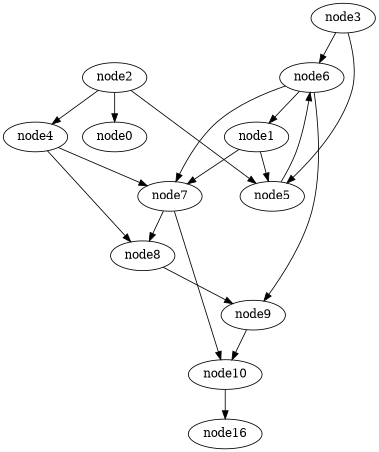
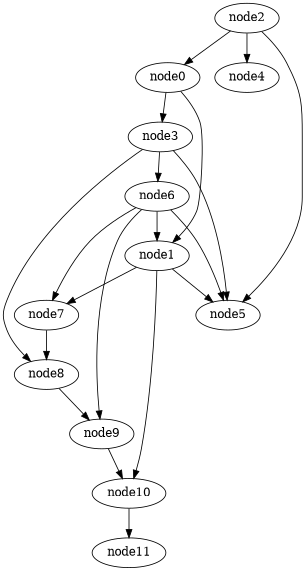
none -> (165, 103)
(299, 143) -> (201, 248)
none -> (202, 164)
(99, 165) -> none
(86, 193) -> (44, 239)
(195, 278) -> (151, 371)
(225, 434) -> (129, 553)
